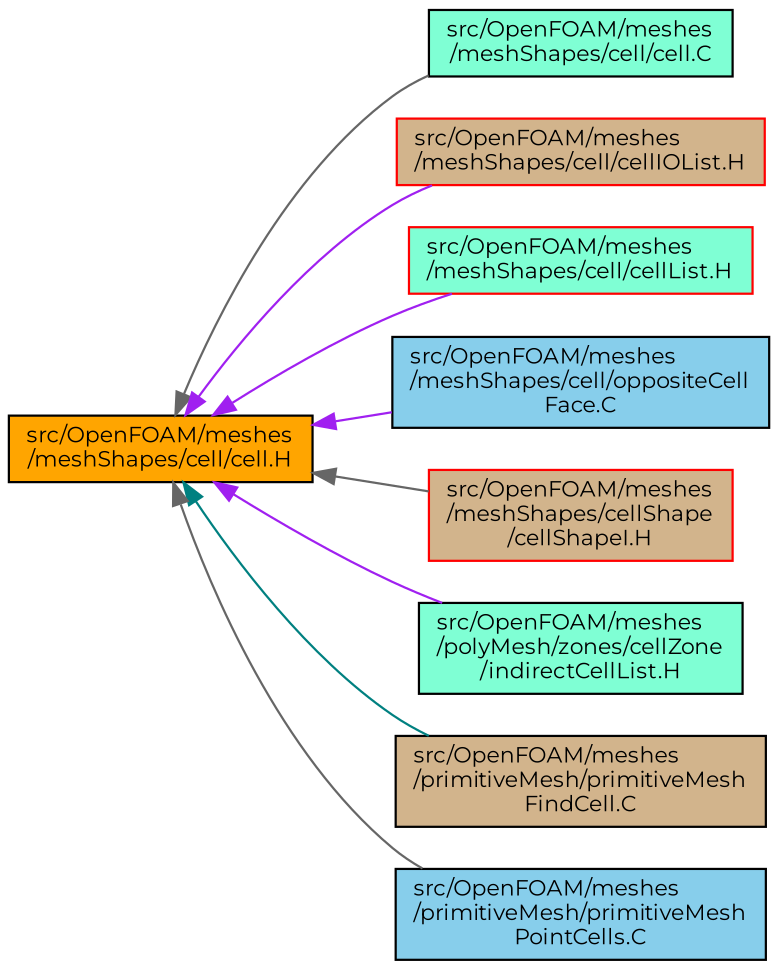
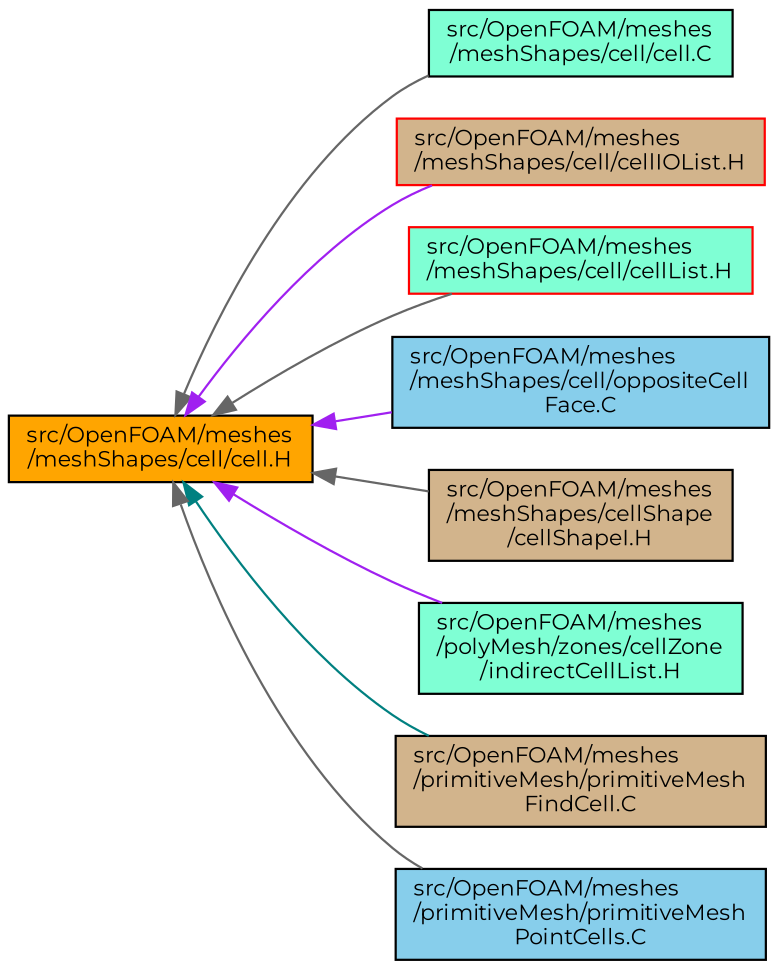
(339, 341) -> (339, 341)
(581, 515) -> (581, 515)
